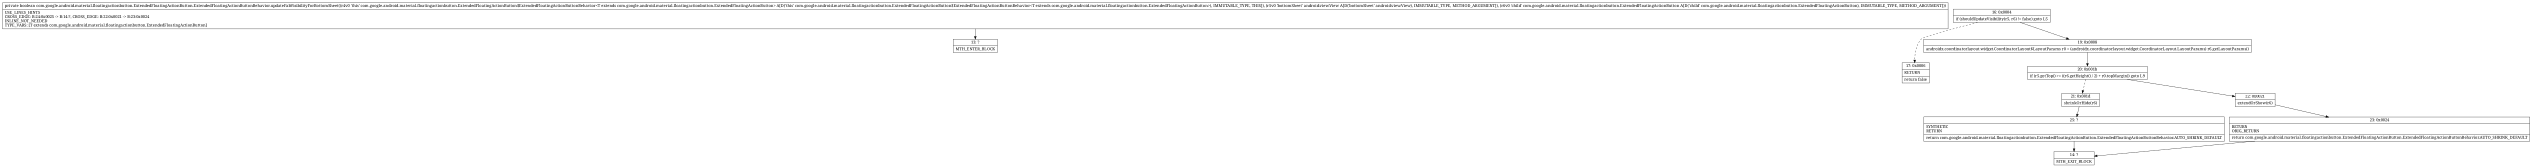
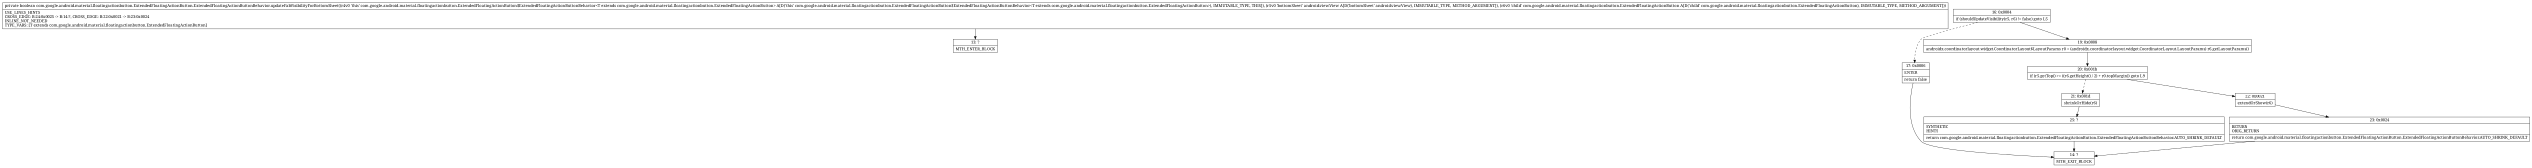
(1912, 73) -> (1911, 73)
(1934, 131) -> (1932, 131)
none -> (1955, 150)
